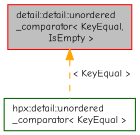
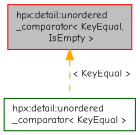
(70, 27) -> (70, 27)
